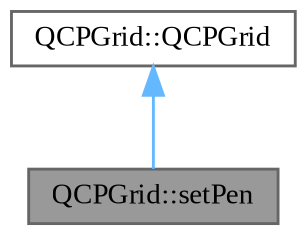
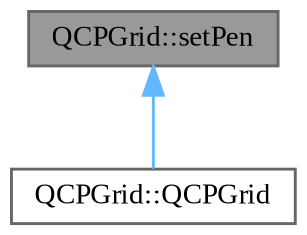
(153, 132) -> (153, 132)
